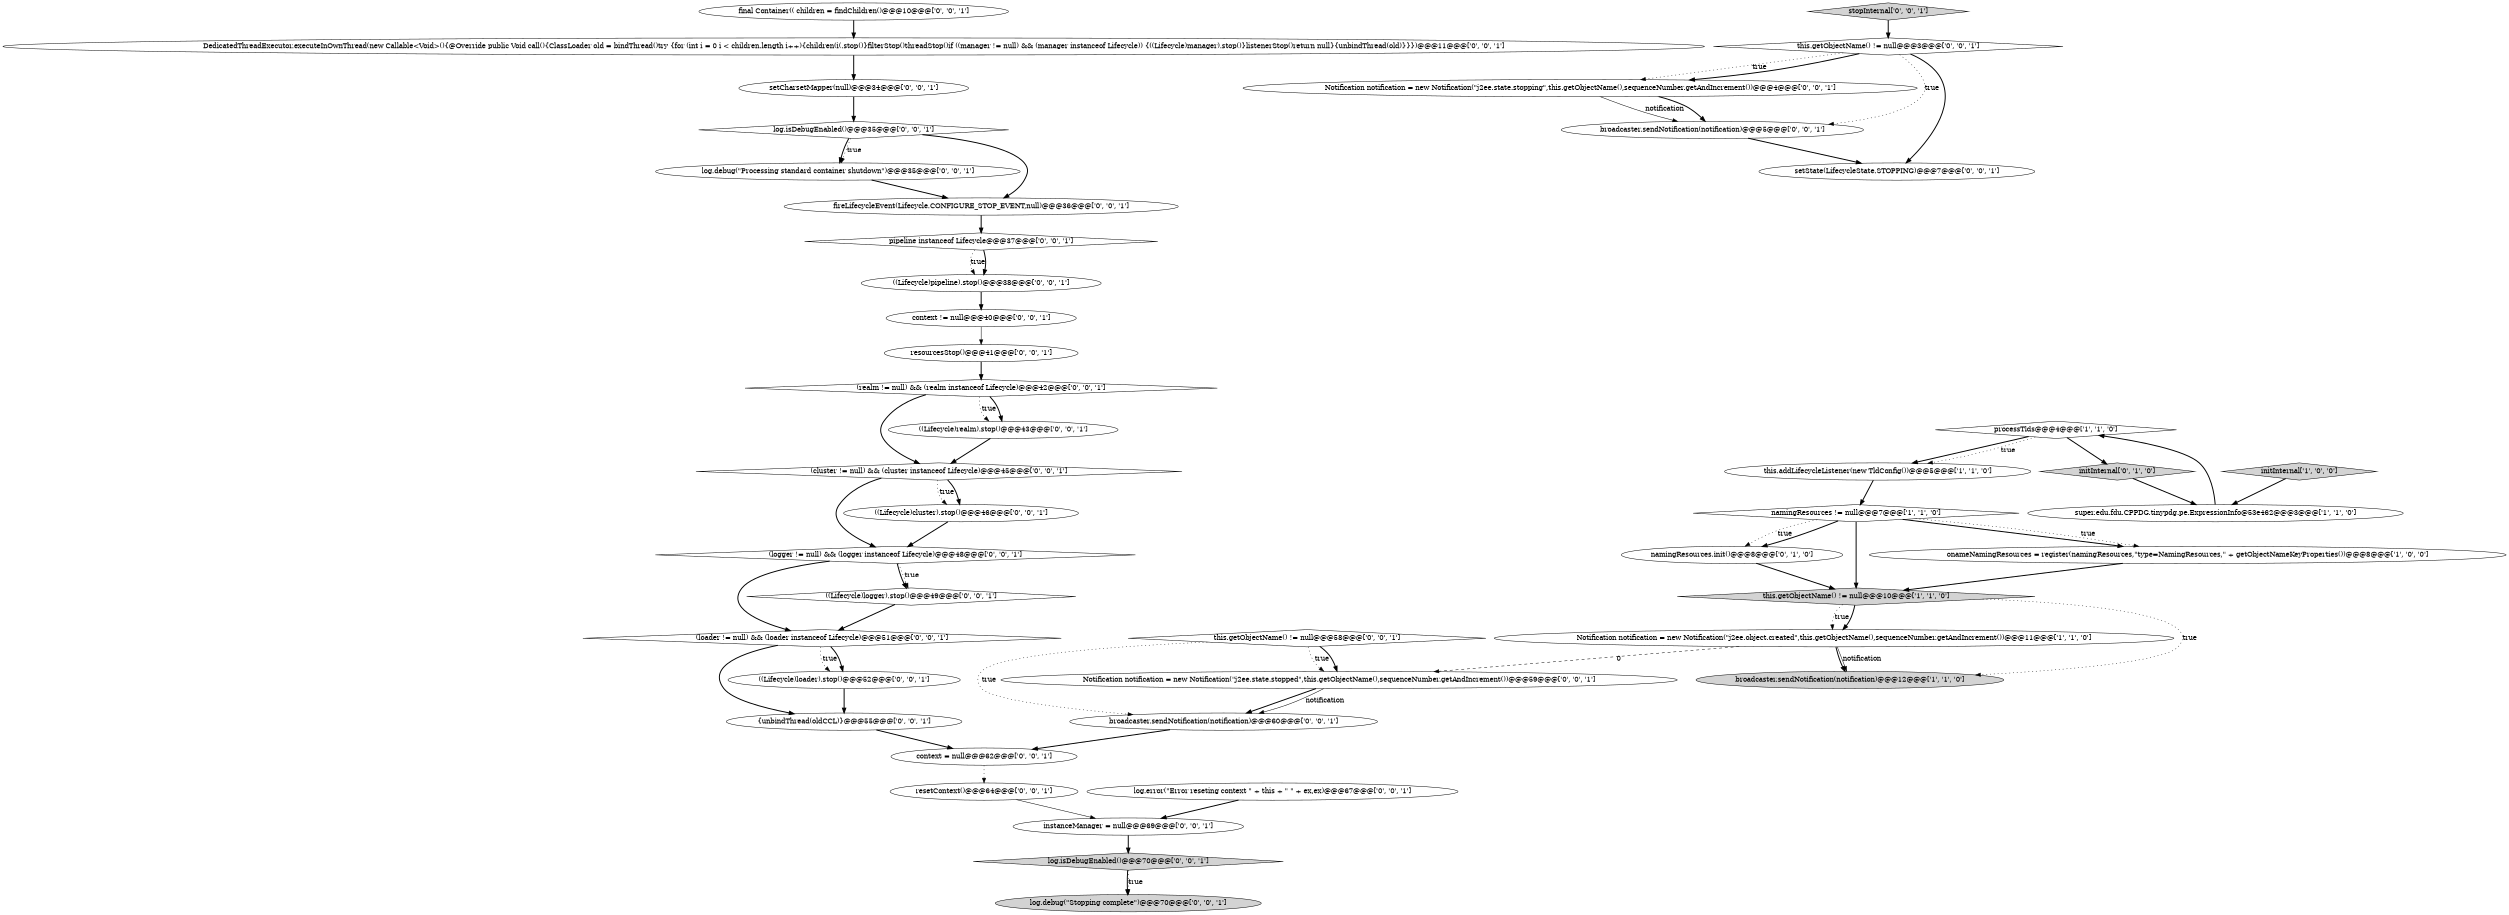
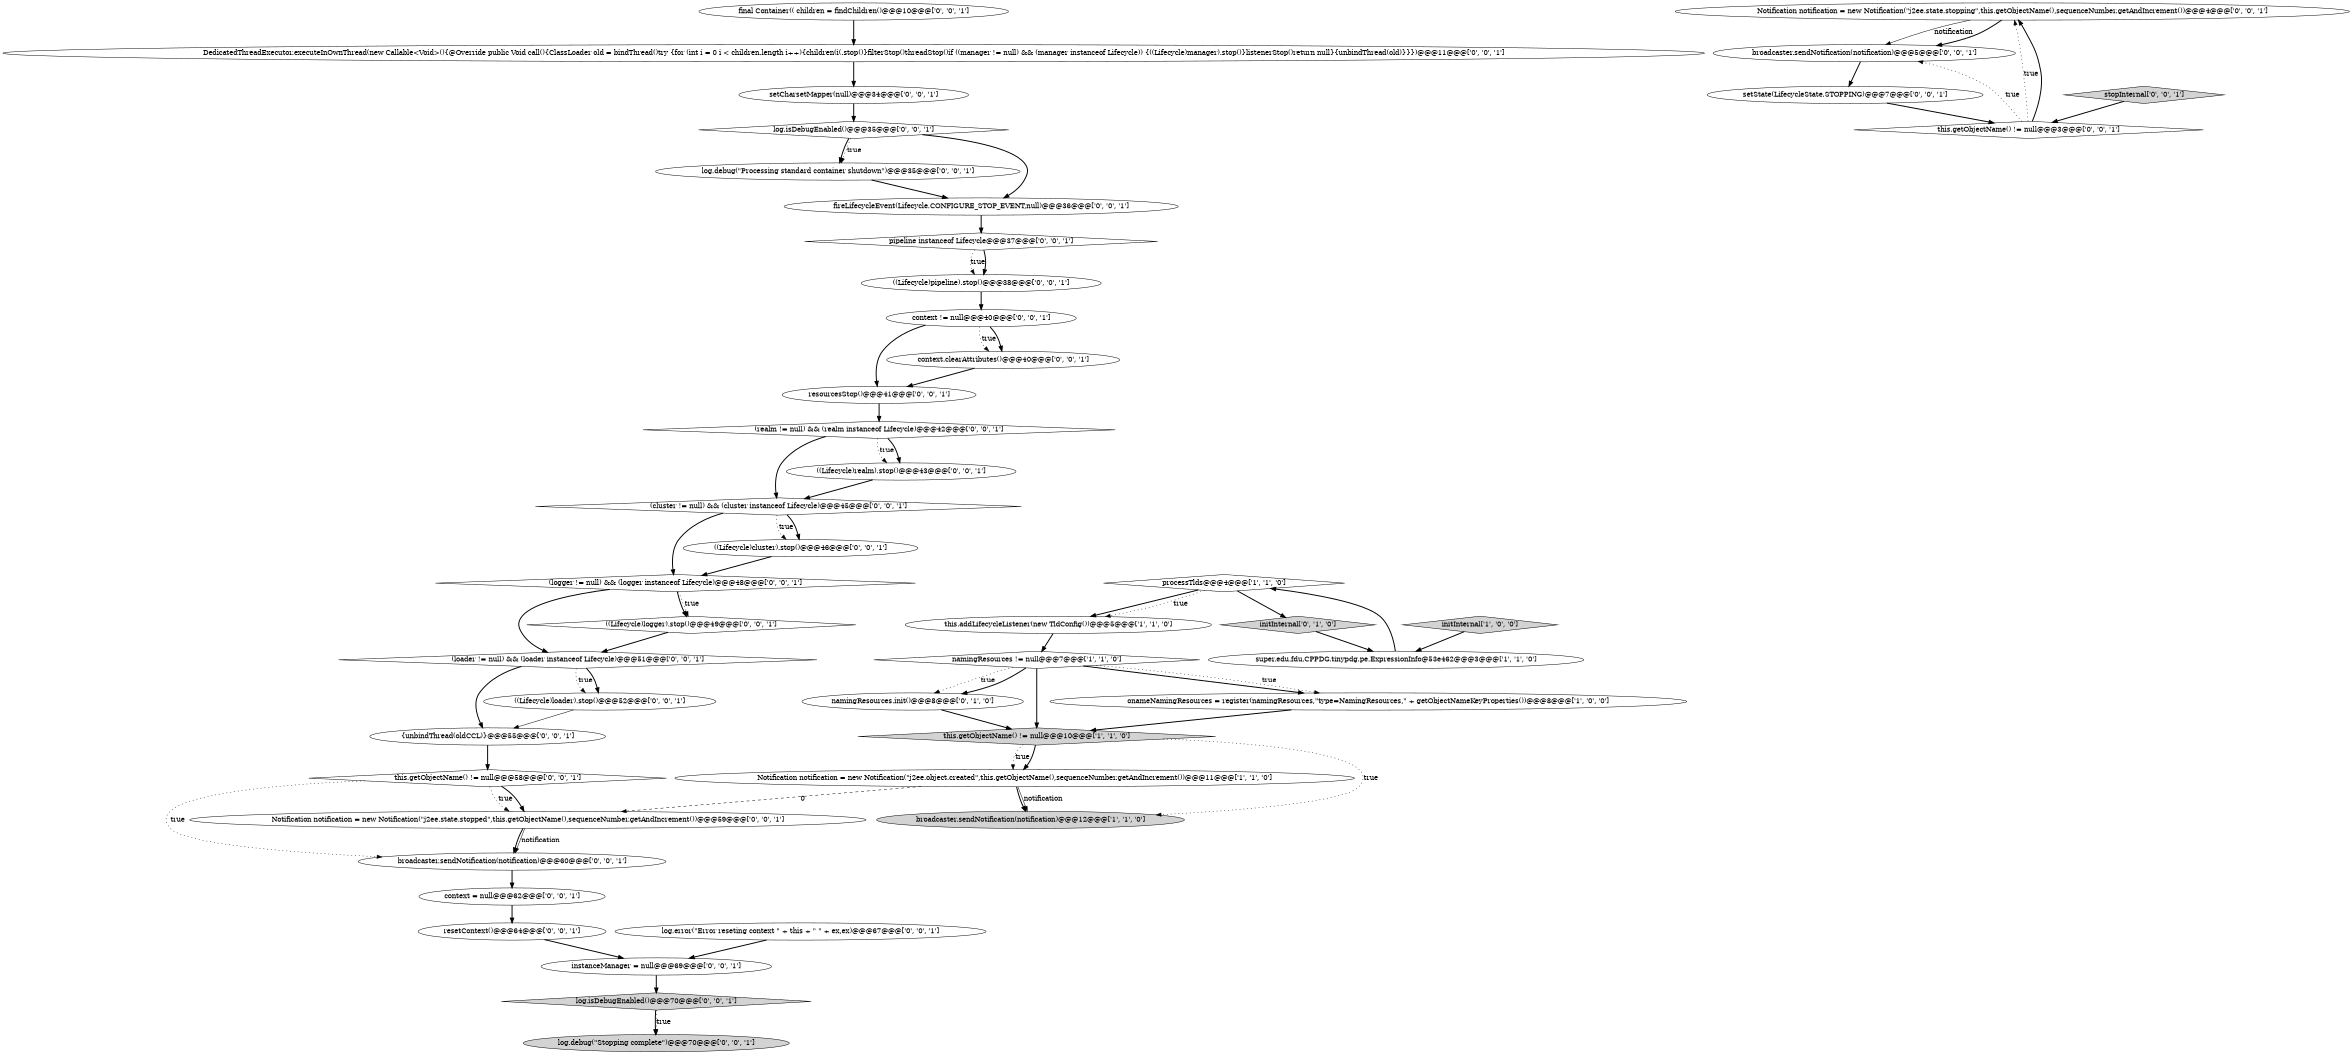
(1944, 104) -> (1938, 113)
(981, 333) -> (889, 344)
none -> (1003, 360)
(844, 698) -> (546, 718)
(912, 739) -> (488, 755)
(984, 772) -> (512, 912)
(1053, 808) -> (582, 948)
